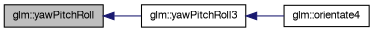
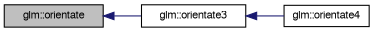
(54, 16) -> (54, 16)
(194, 16) -> (194, 16)
